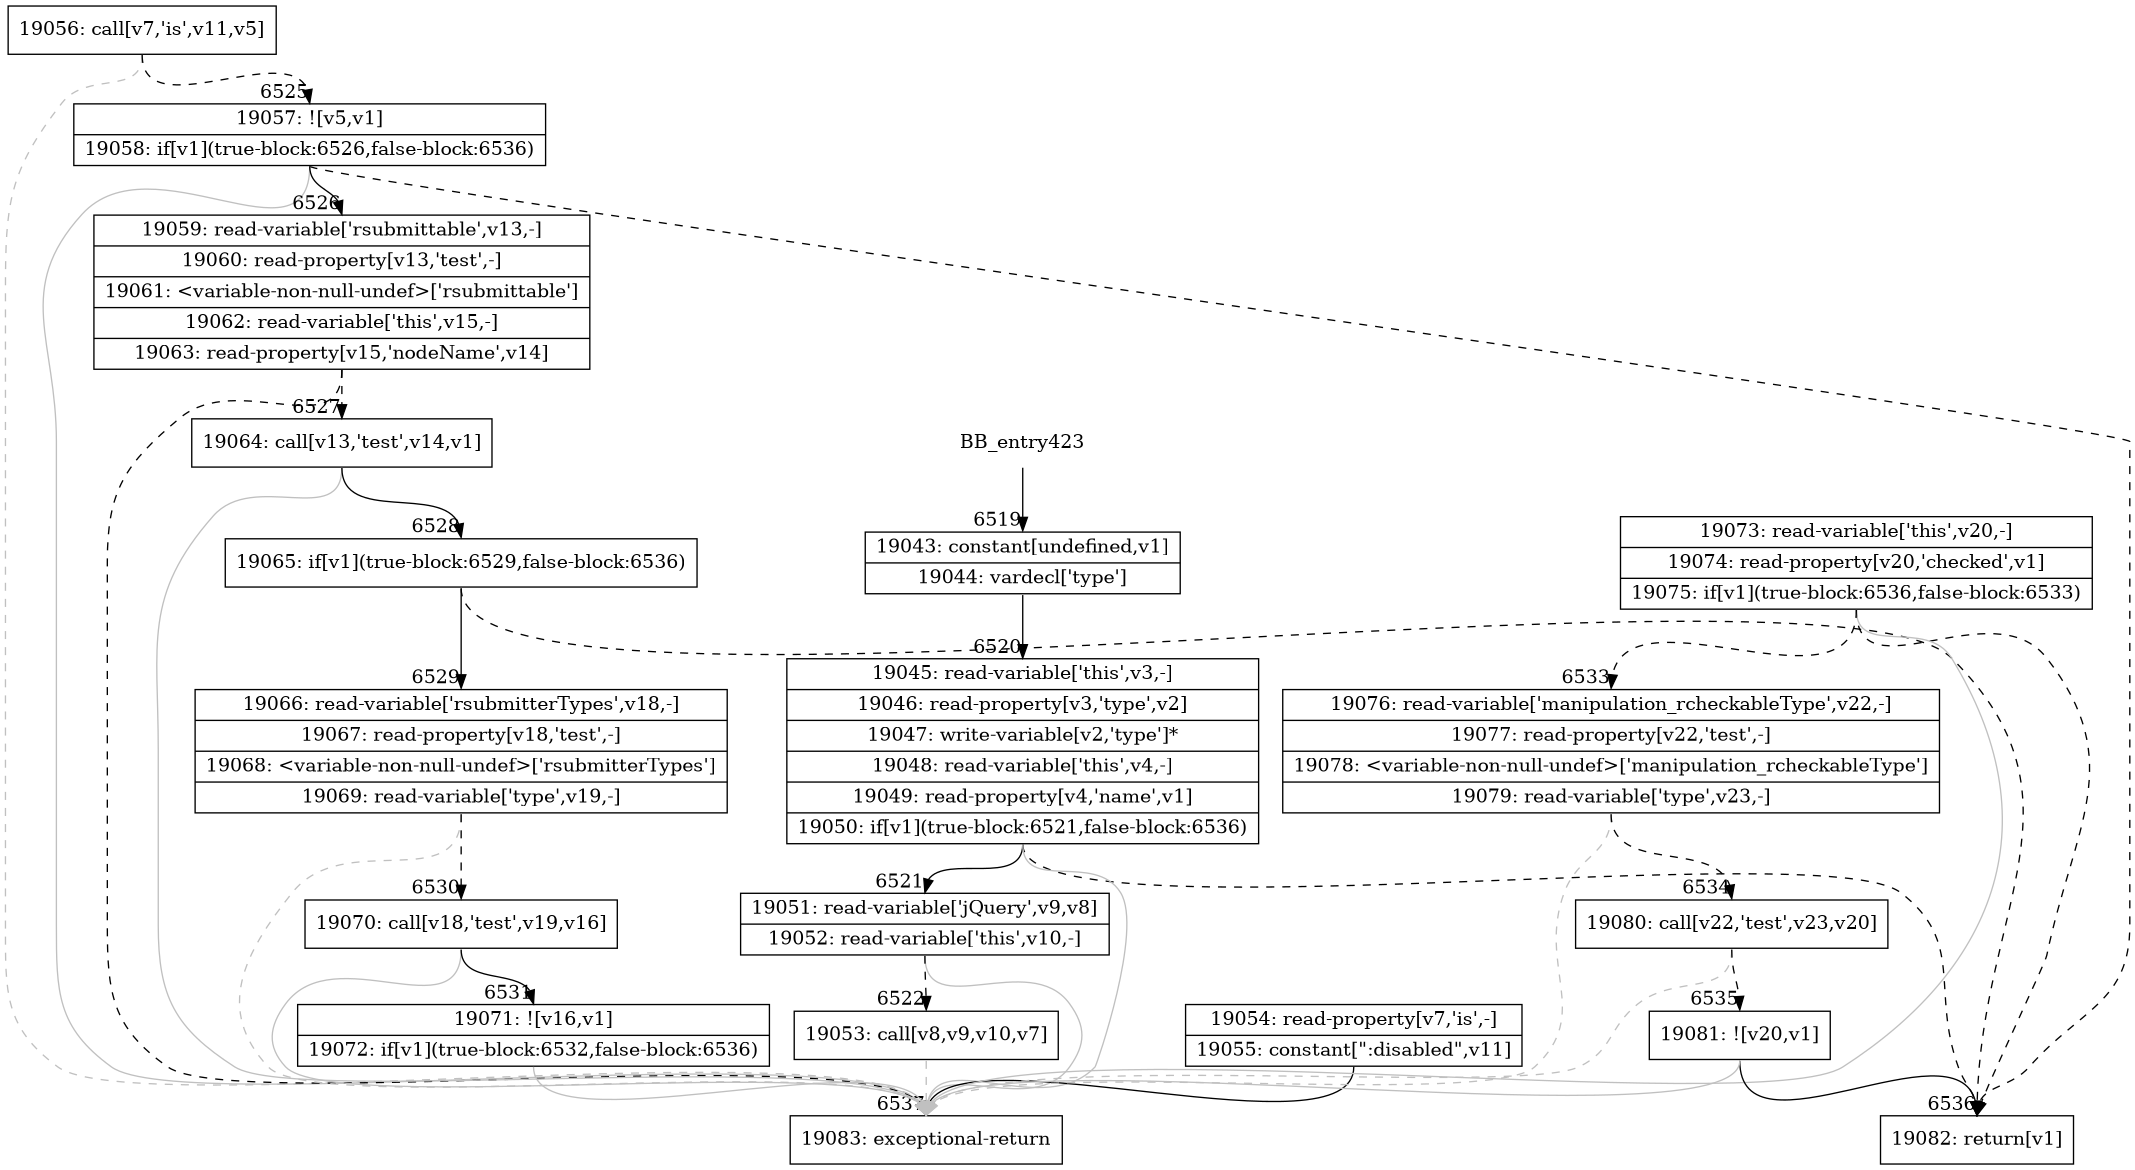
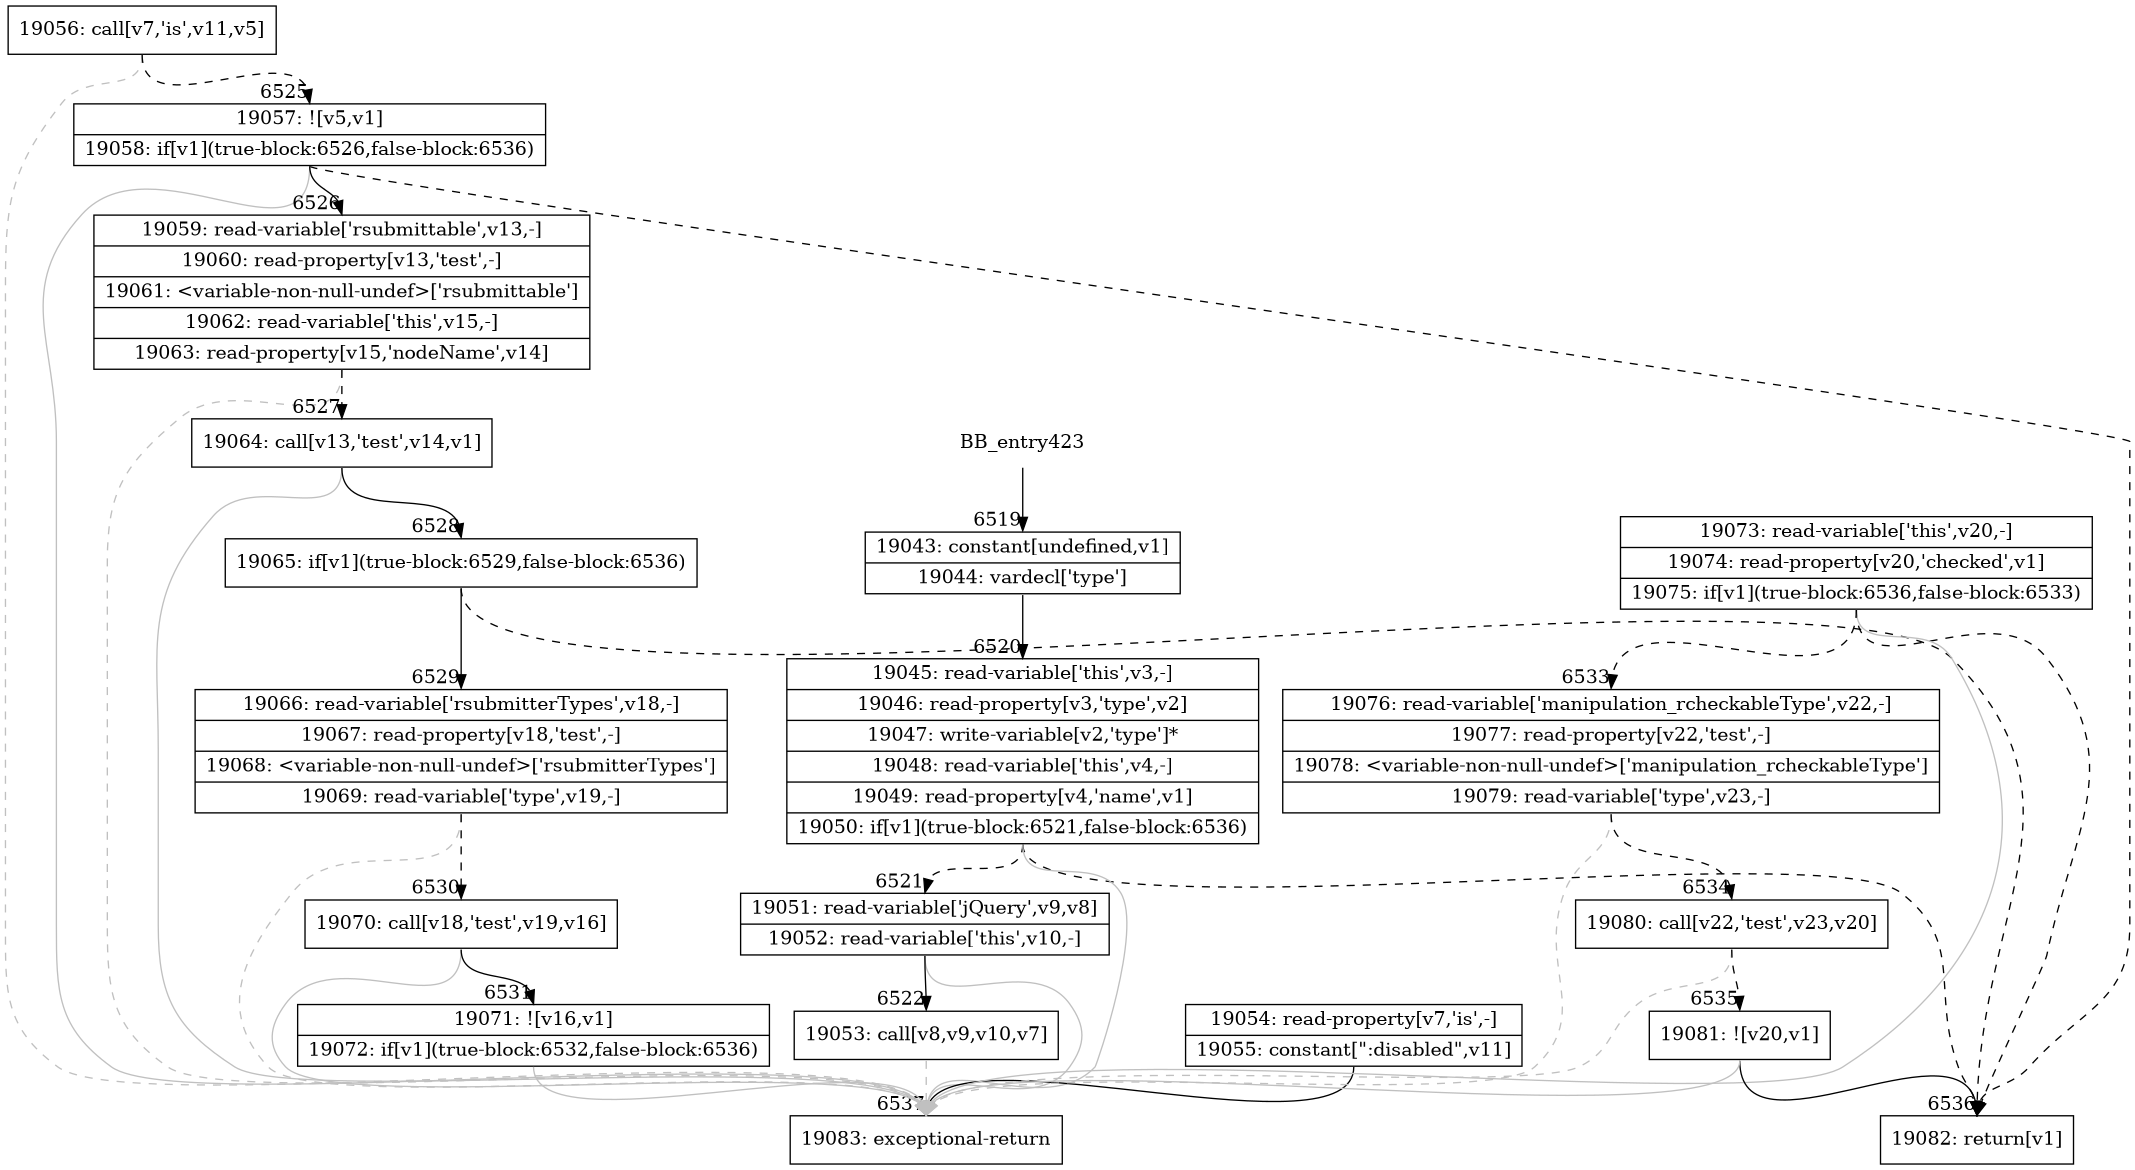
(981, 868) -> (981, 868)
(926, 982) -> (926, 982)
(124, 1023) -> (124, 1023)
